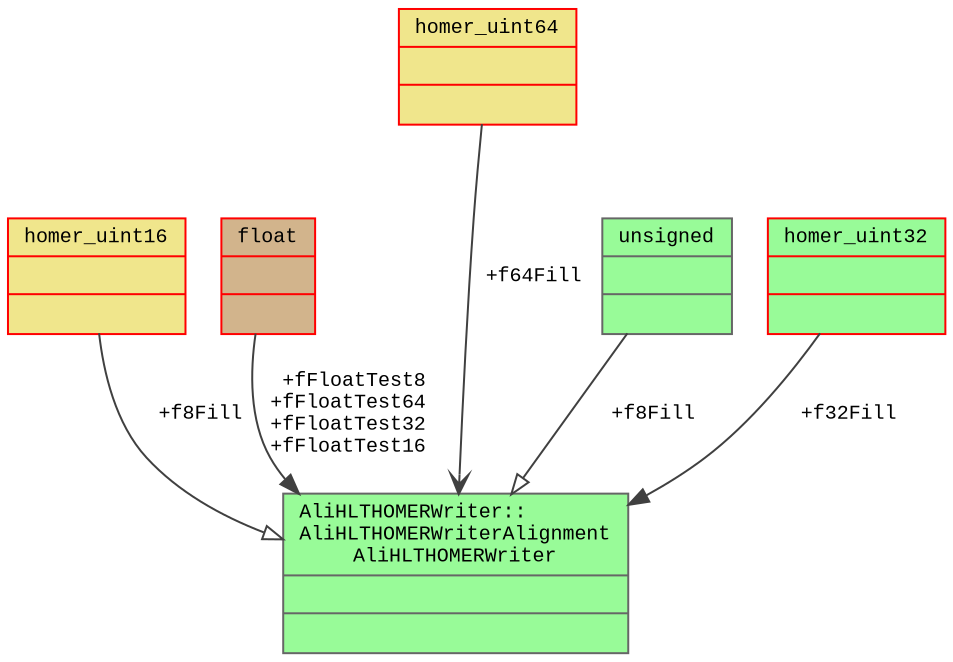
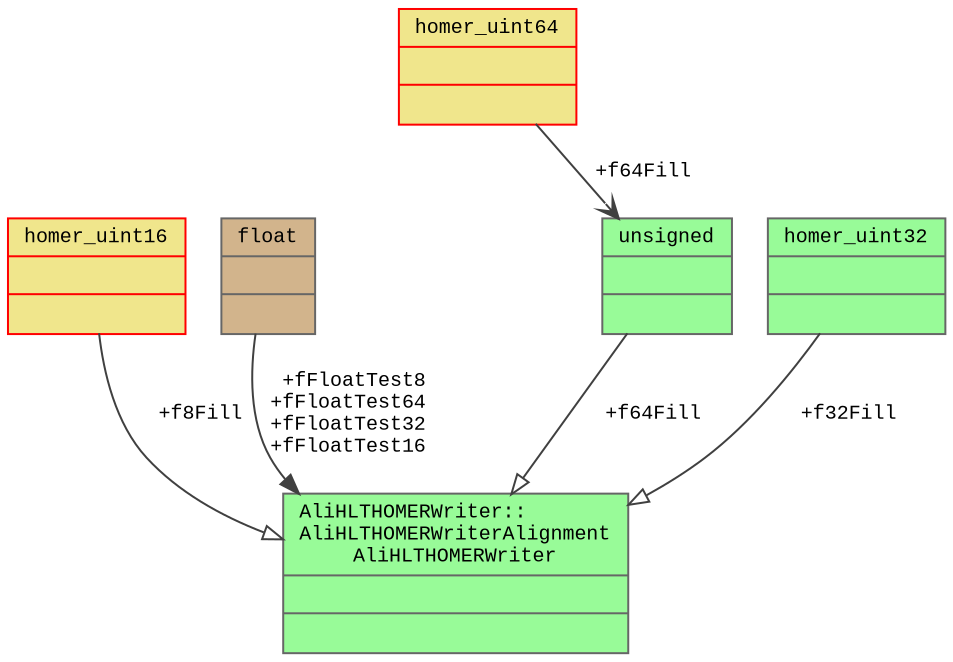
(268, 276) -> (268, 276)
(857, 276) -> (857, 276)
(468, 299) -> (570, 164)
(648, 414) -> (648, 414)
(743, 425) -> (743, 425)
